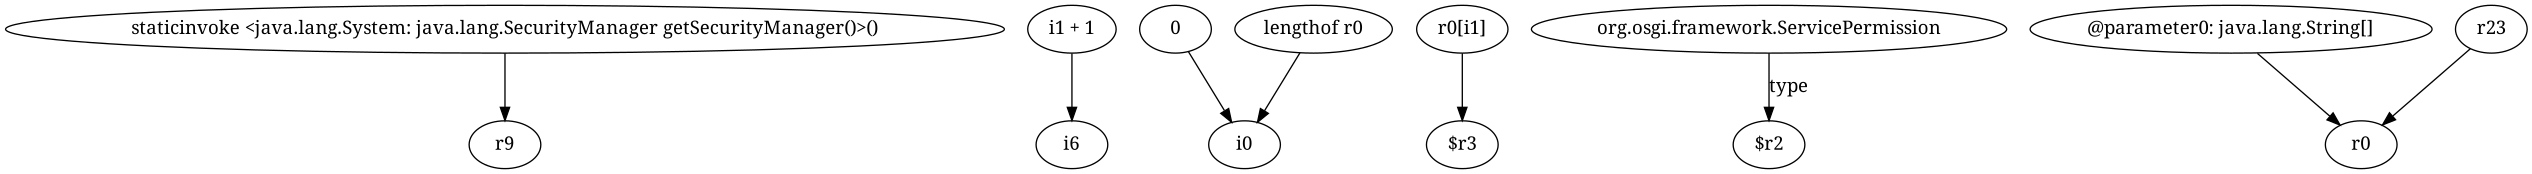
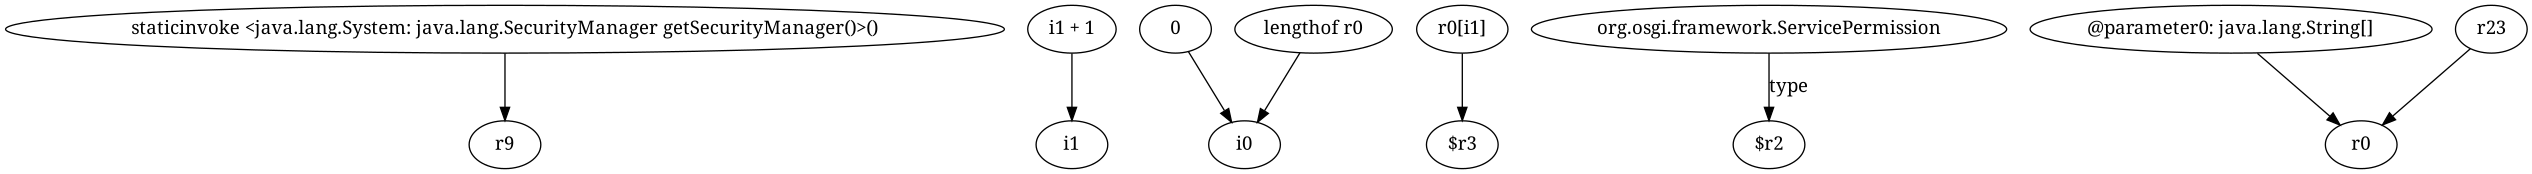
(1072, 145) -> (1072, 145)
